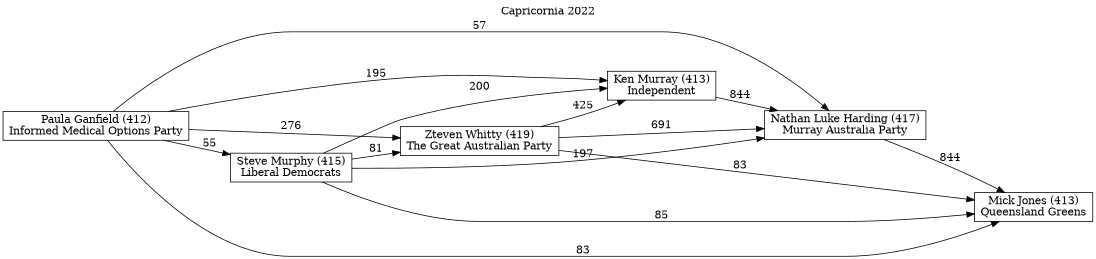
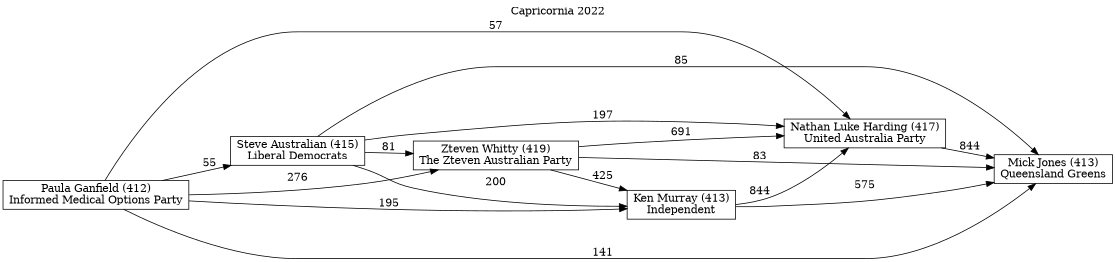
(845, 125) -> (865, 133)
(480, 141) -> (496, 155)
(291, 168) -> (298, 151)
none -> (861, 201)
(583, 251) -> (603, 253)
